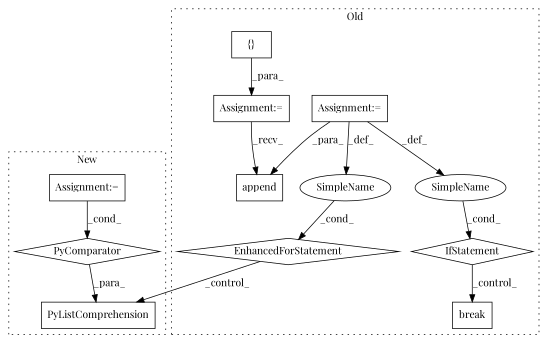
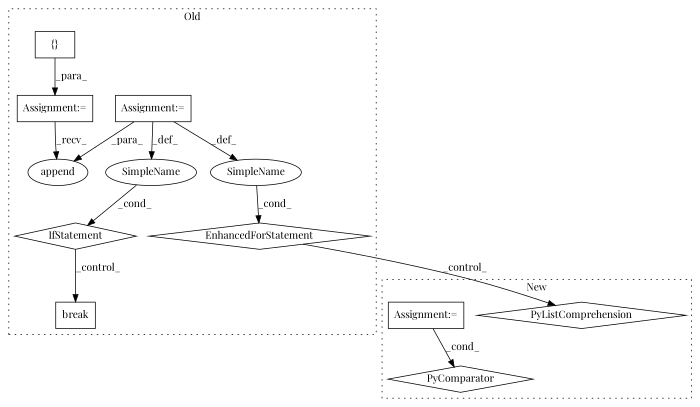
(260, 188) -> (58, 172)
(92, 280) -> none
(98, 315) -> (582, 315)
